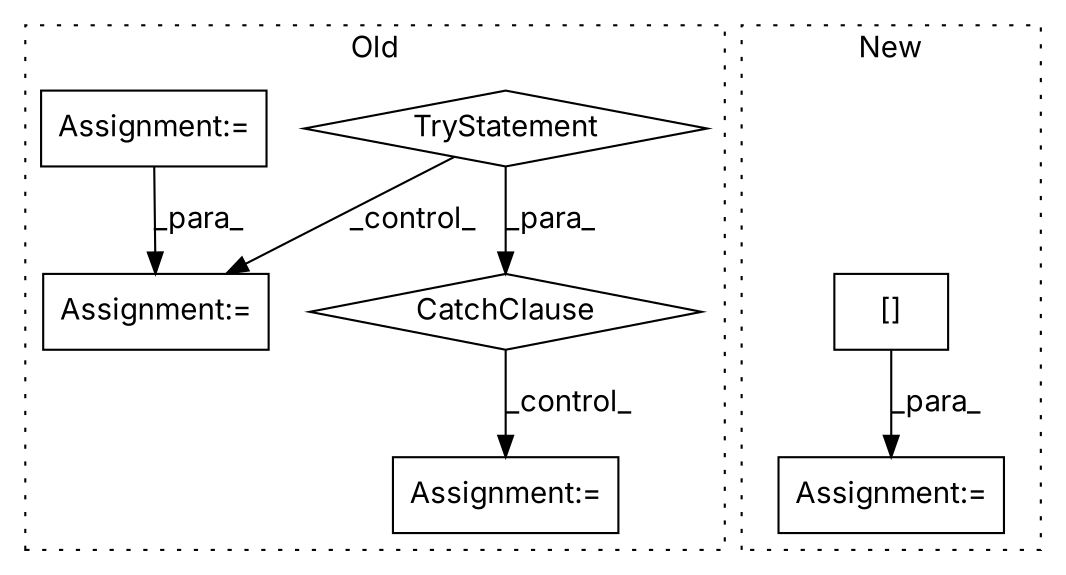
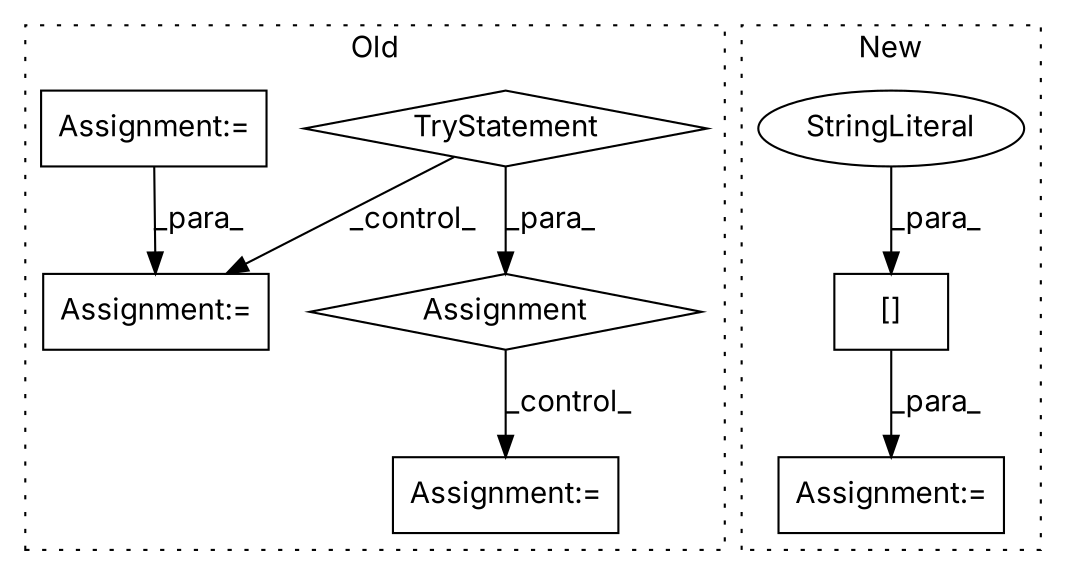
none -> (891, 129)
(506, 312) -> (506, 312)
